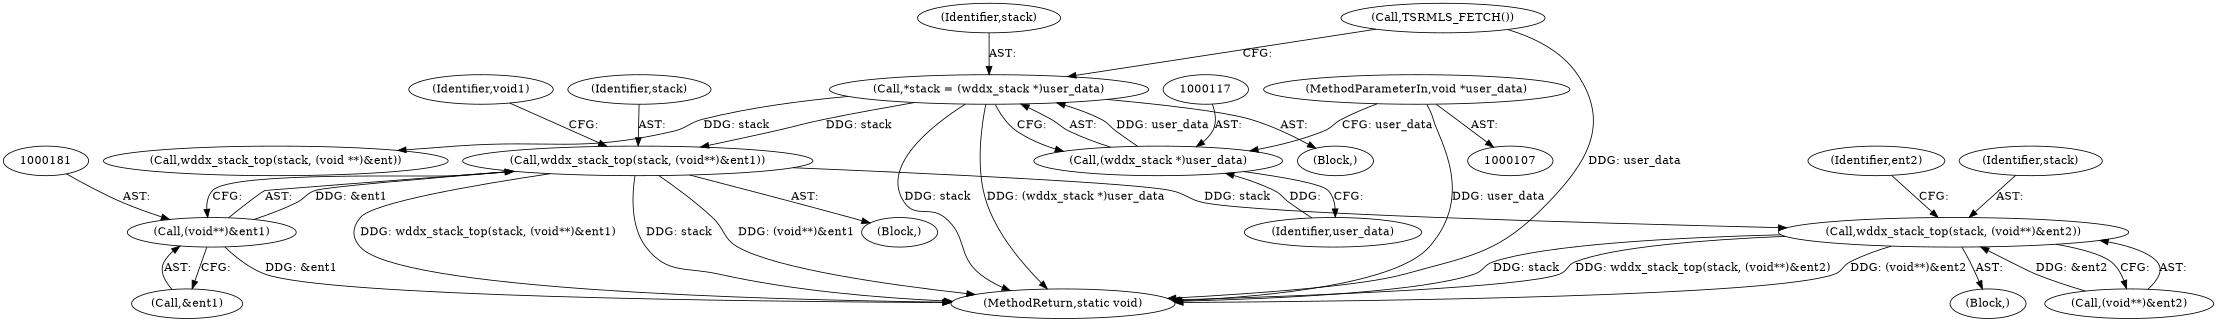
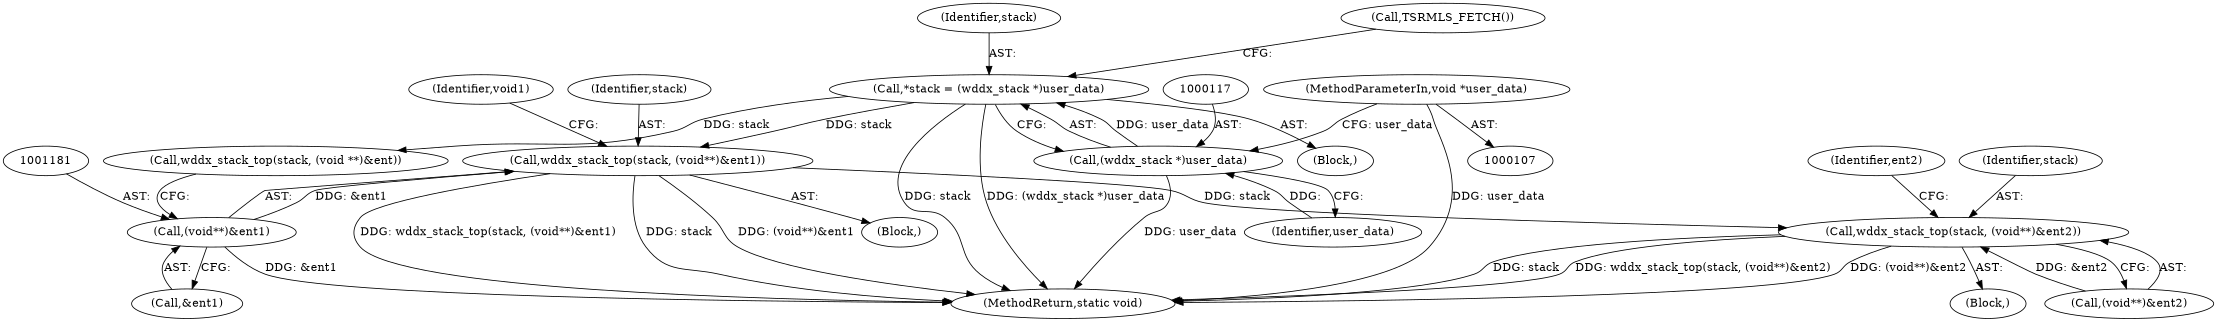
(46, 161) -> (46, 161)
(353, 176) -> (164, 187)
(1483, 251) -> (1131, 229)
